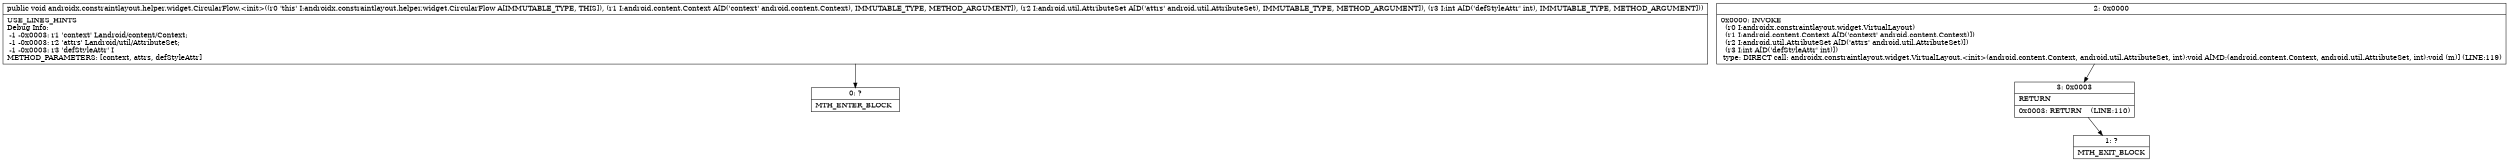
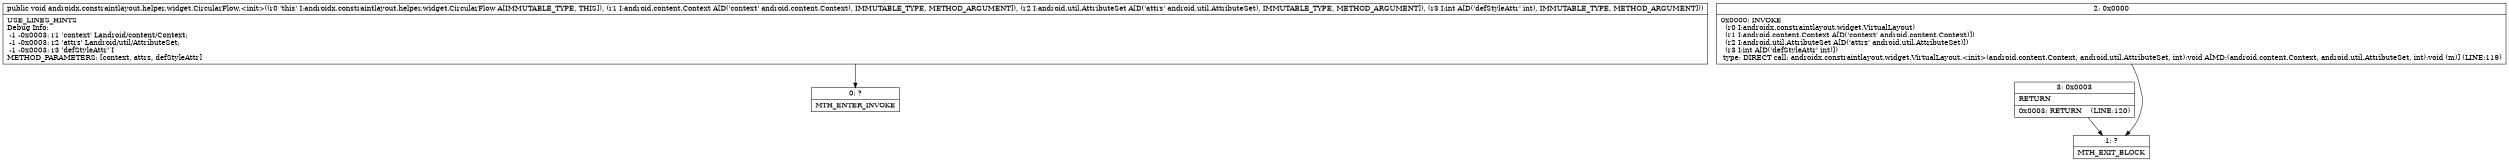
(2091, 71) -> (2142, 99)
(854, 105) -> (855, 105)
(2074, 111) -> (2074, 111)
